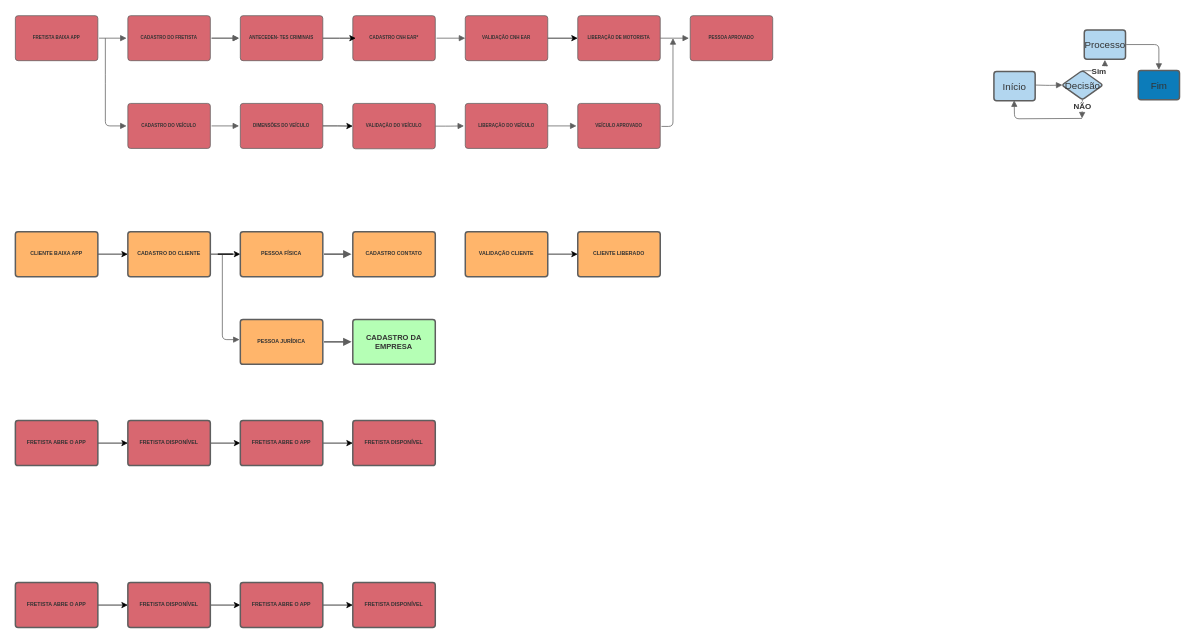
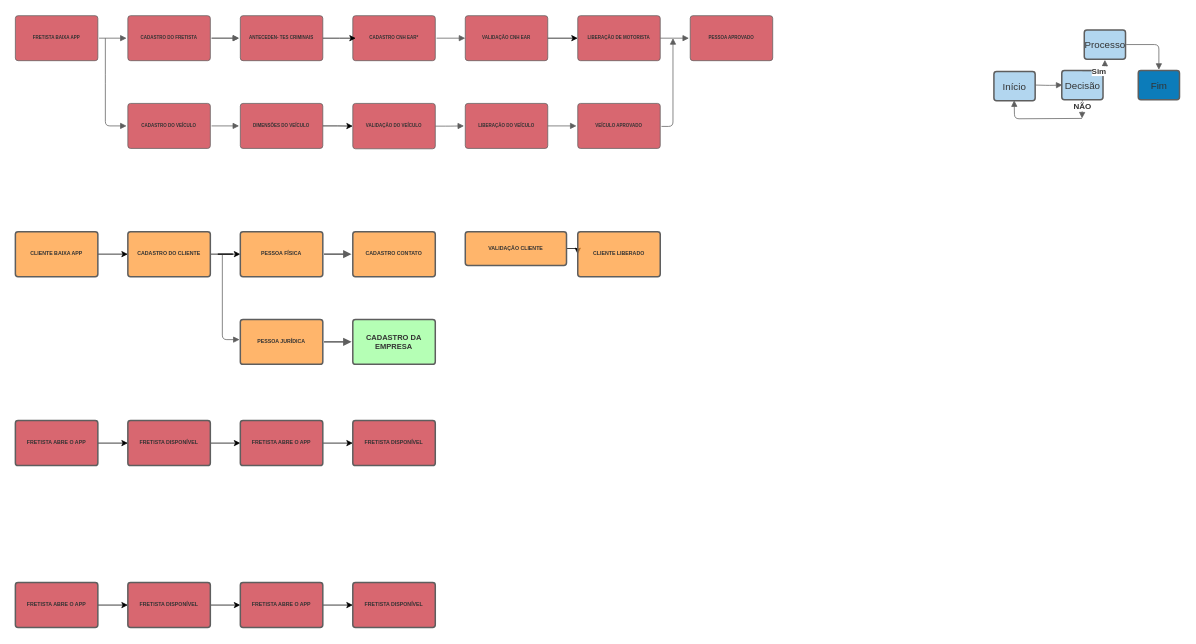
(1083, 85) -> (1083, 85)
(507, 254) -> (516, 248)
